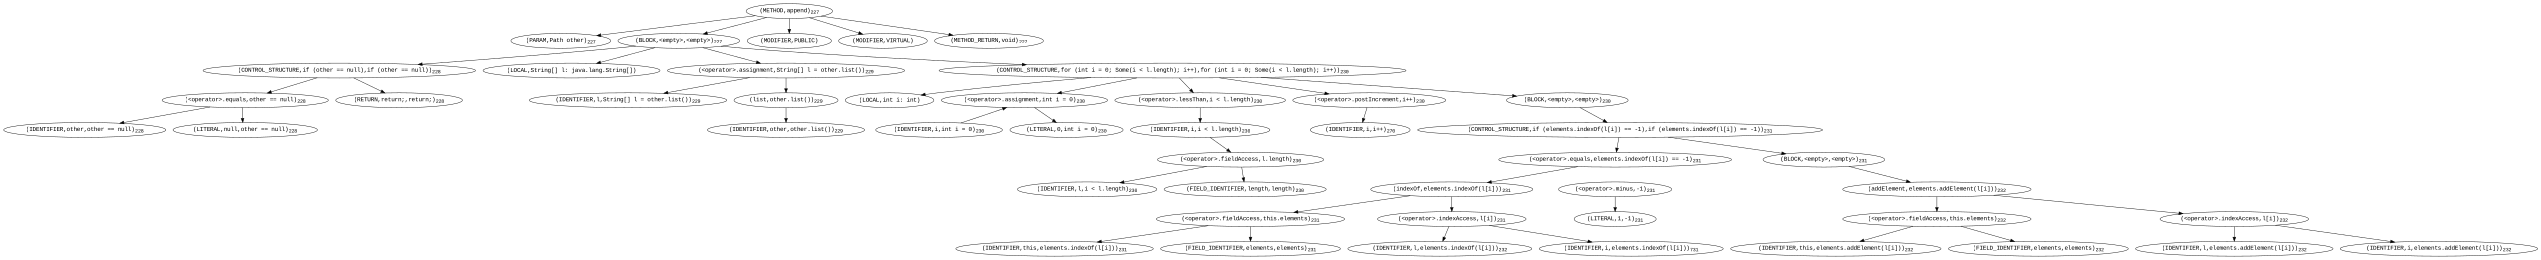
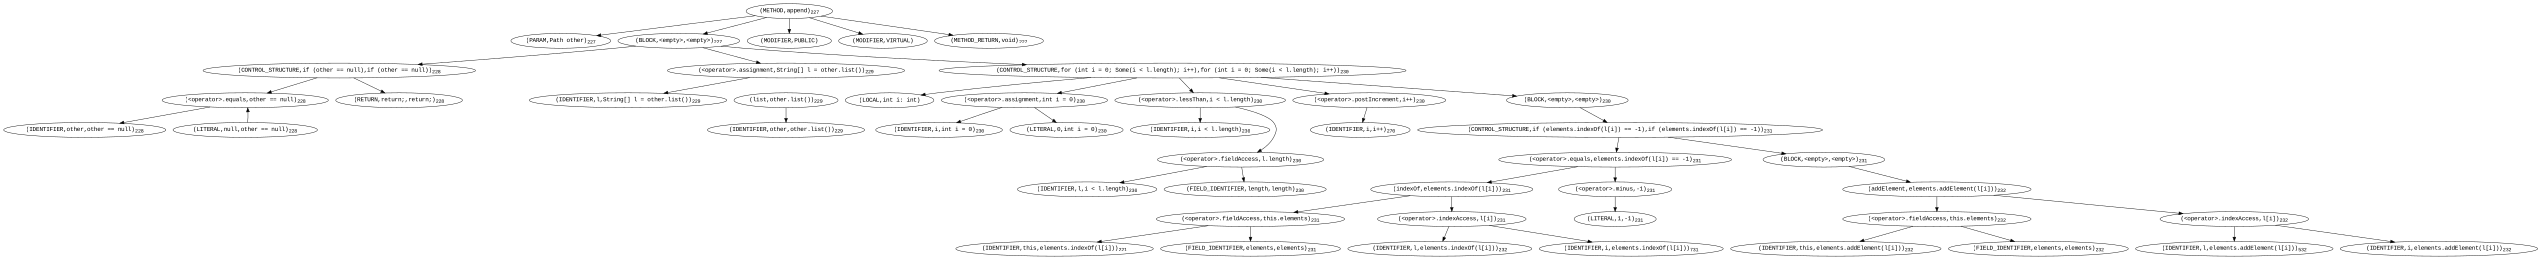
(572, 71) -> none
(786, 83) -> none
(242, 113) -> (248, 117)
(982, 116) -> (981, 114)
(1219, 144) -> (1271, 120)
none -> (1615, 172)
(1123, 248) -> (1123, 248)
(2303, 248) -> (2303, 248)
